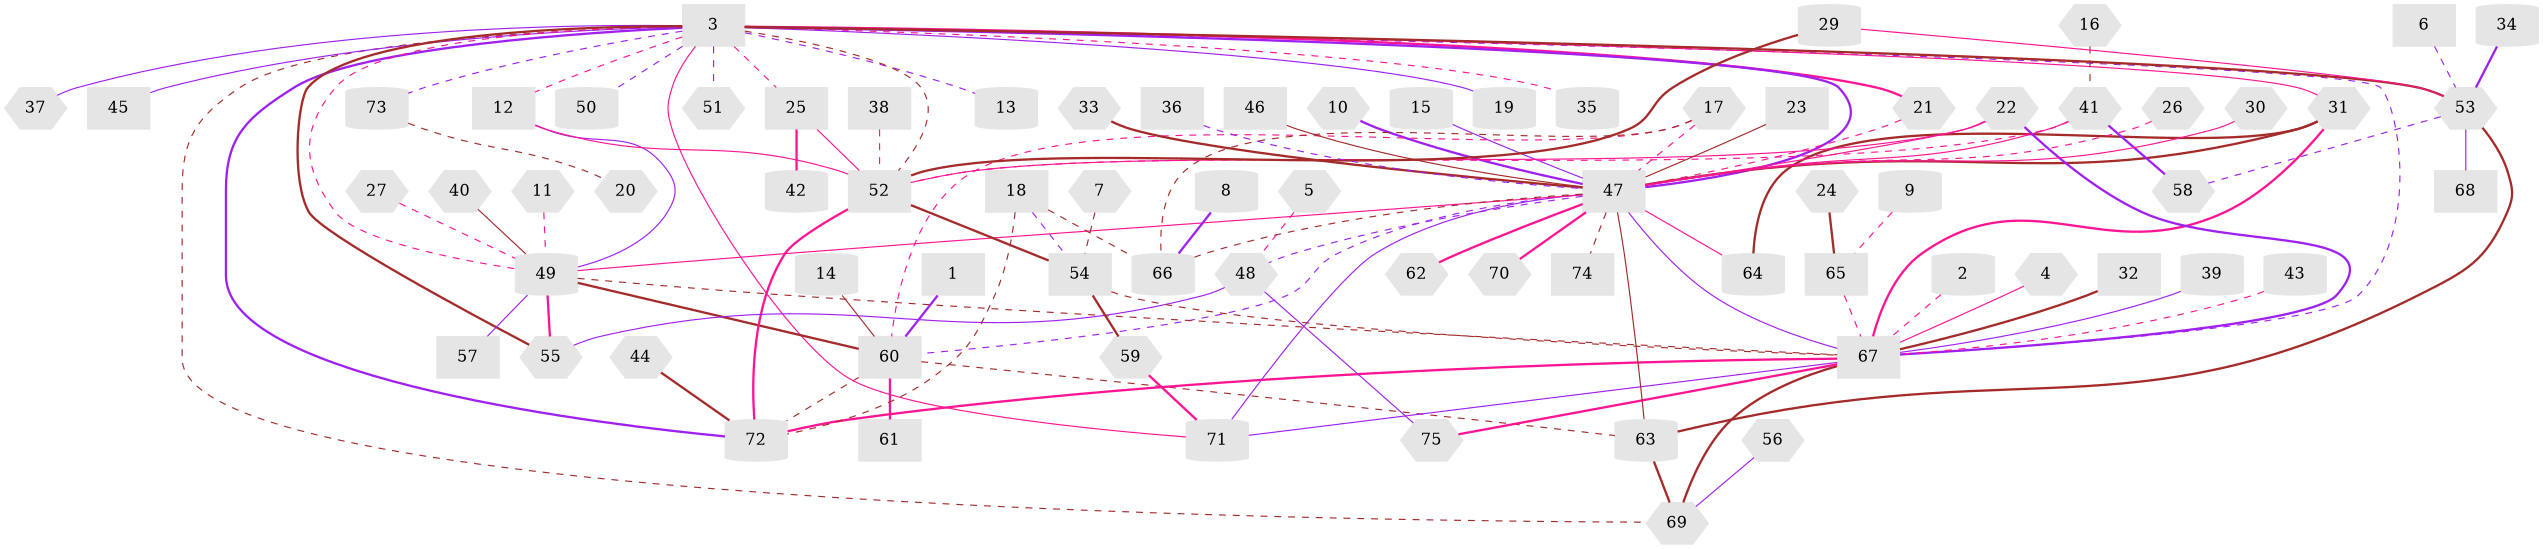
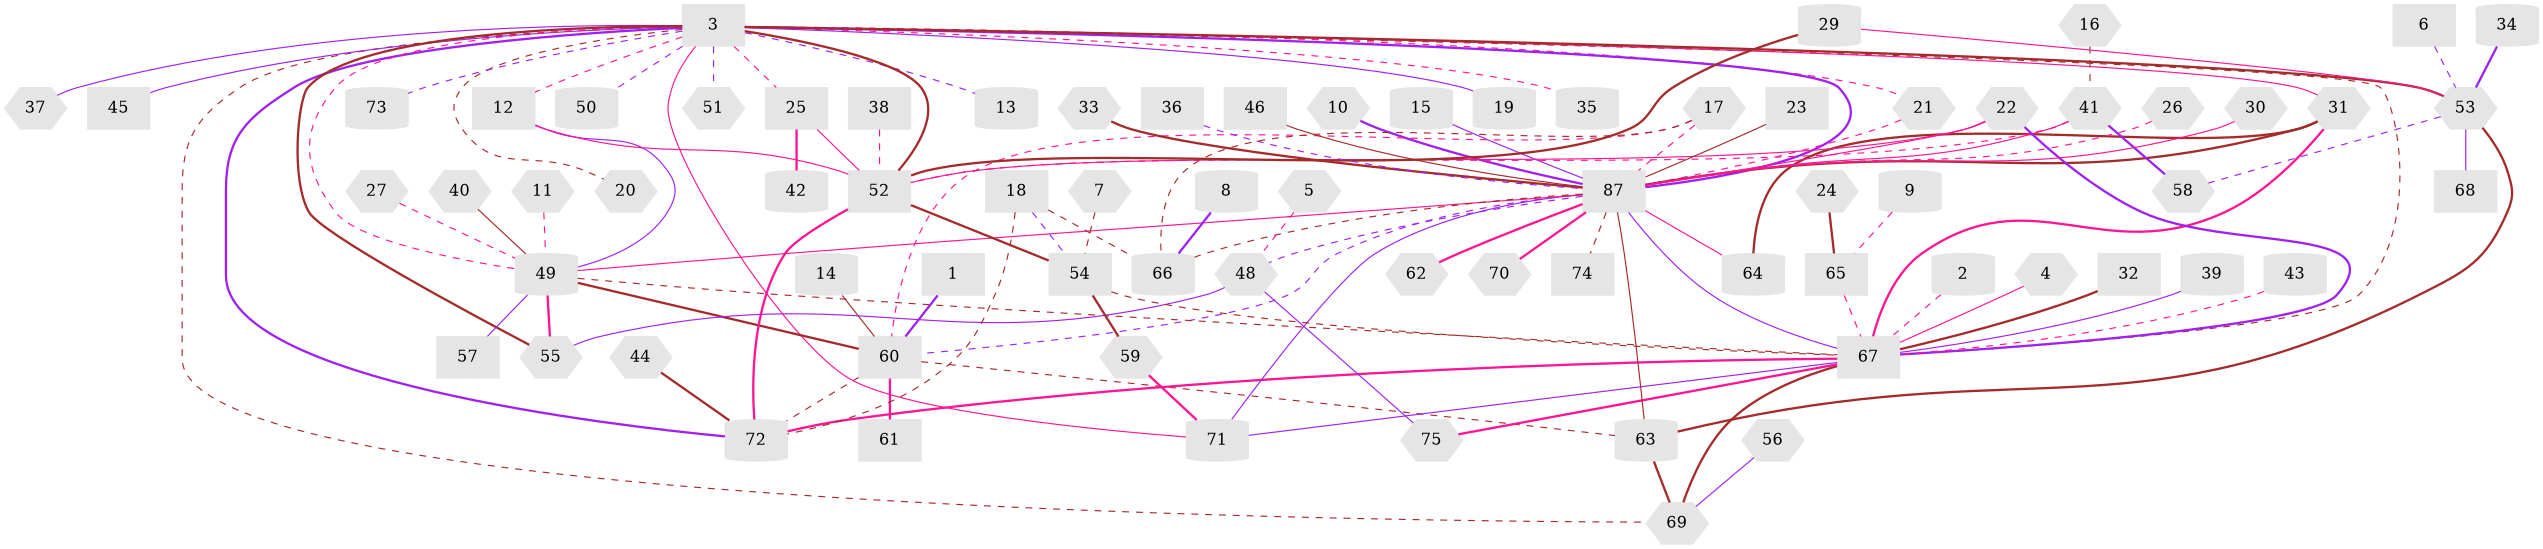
(1325, 40) -> (1325, 40)
(917, 84) -> (917, 84)
(507, 150) -> (466, 85)
(2399, 189) -> (2399, 189)
(1614, 191) -> (1614, 191)
